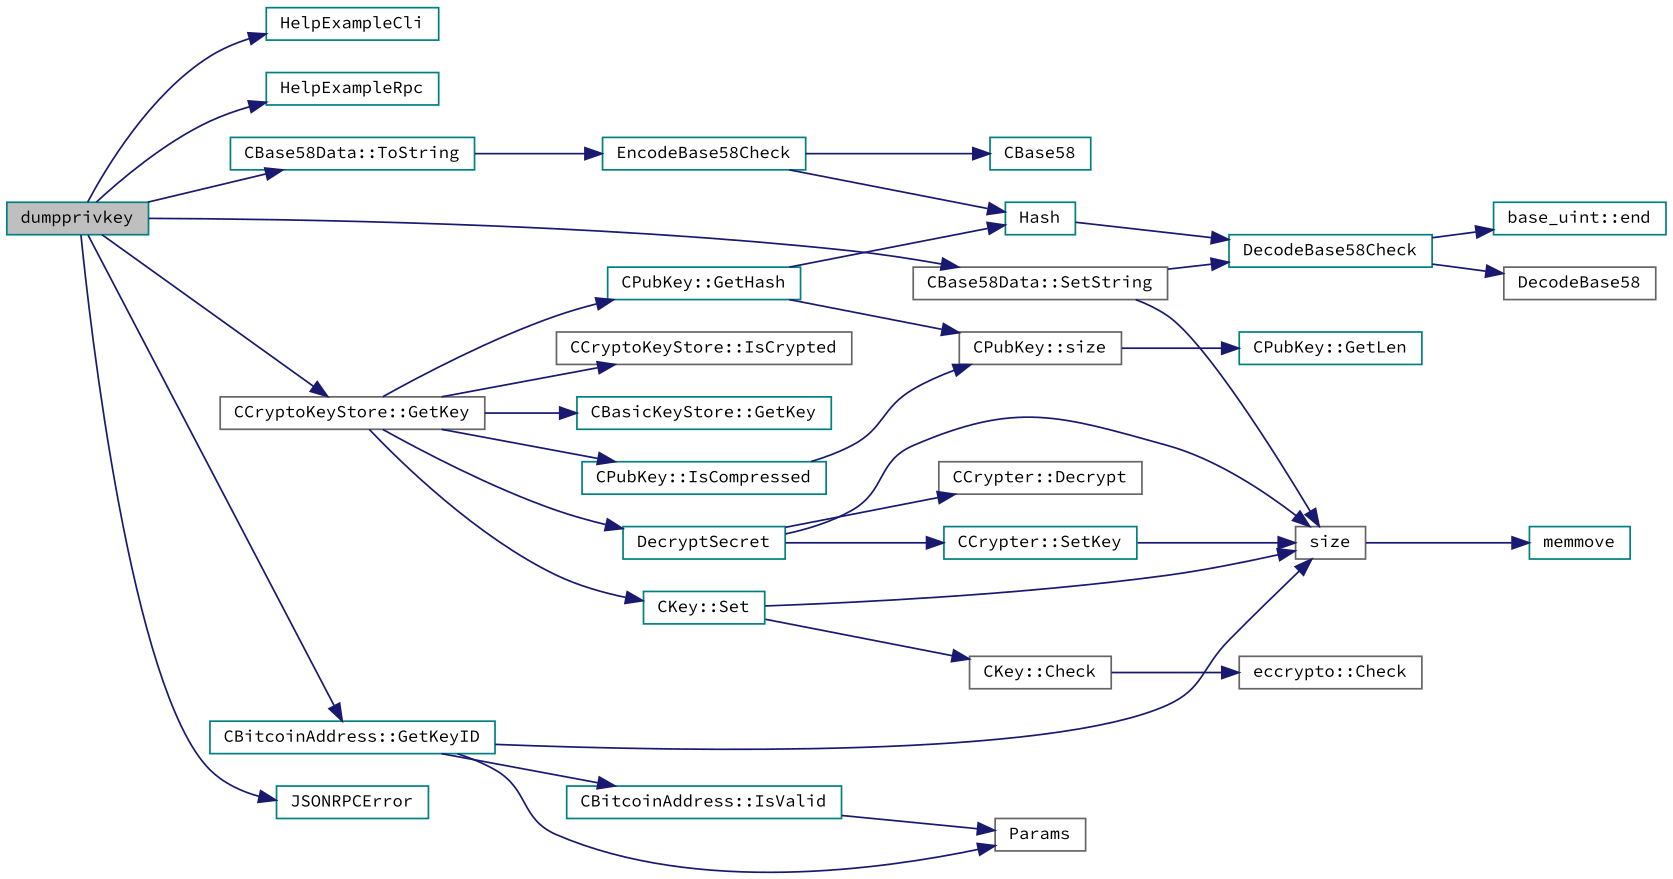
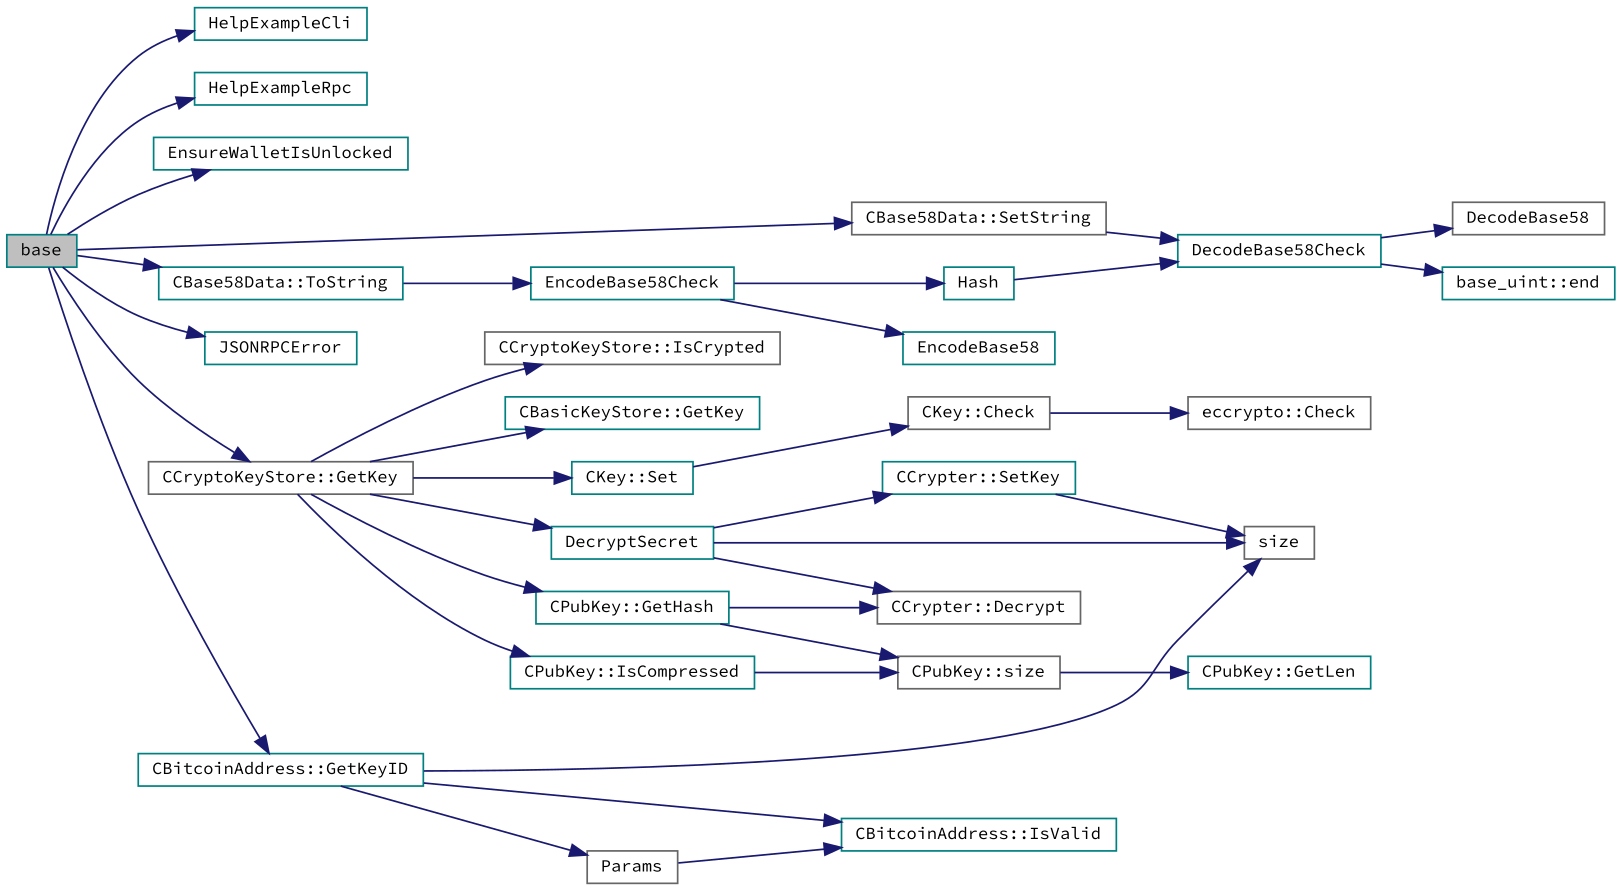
none -> (281, 154)
(1040, 154) -> (979, 348)
(78, 218) -> (42, 251)
(898, 246) -> (795, 608)
(1235, 394) -> none
(1580, 543) -> none
(1023, 591) -> none
(910, 822) -> (751, 856)
